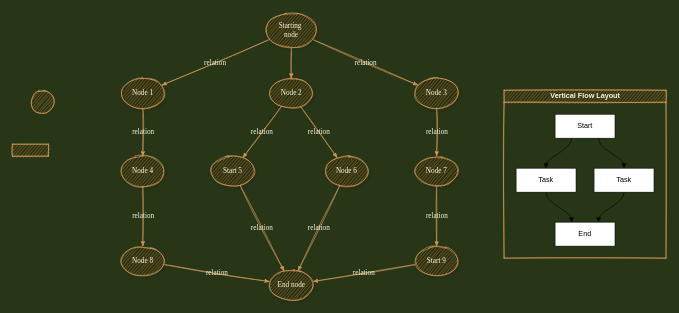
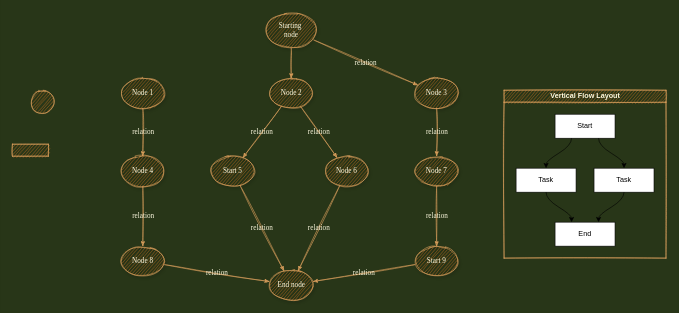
(217, 62) -> none
